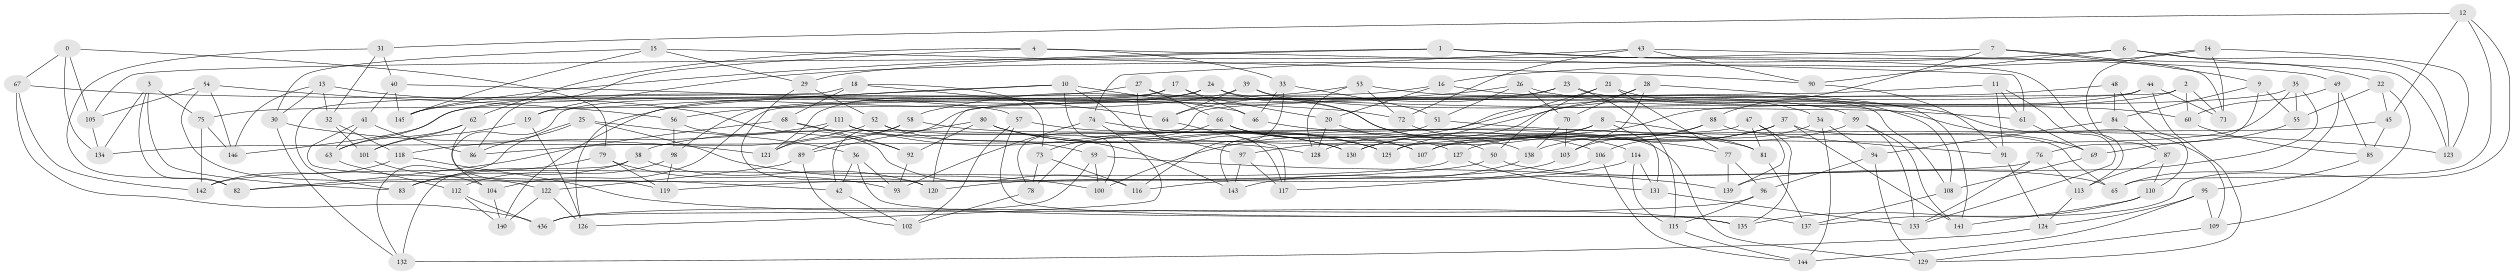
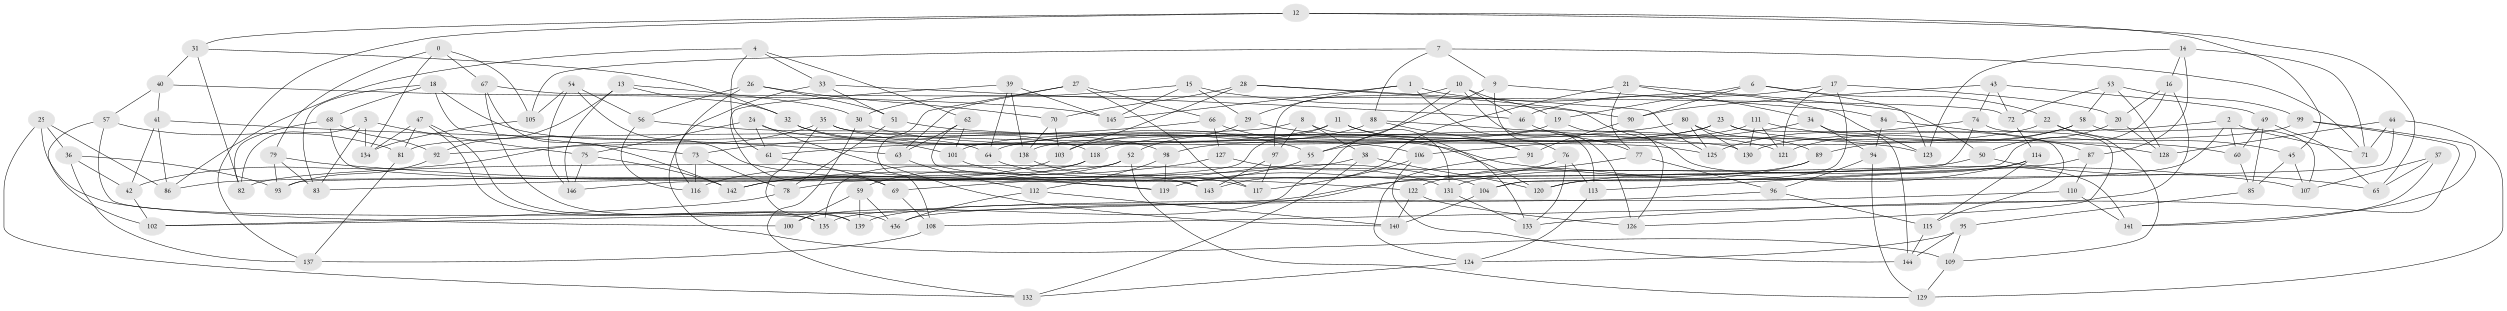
(2115, 84) -> none
(1621, 137) -> none
